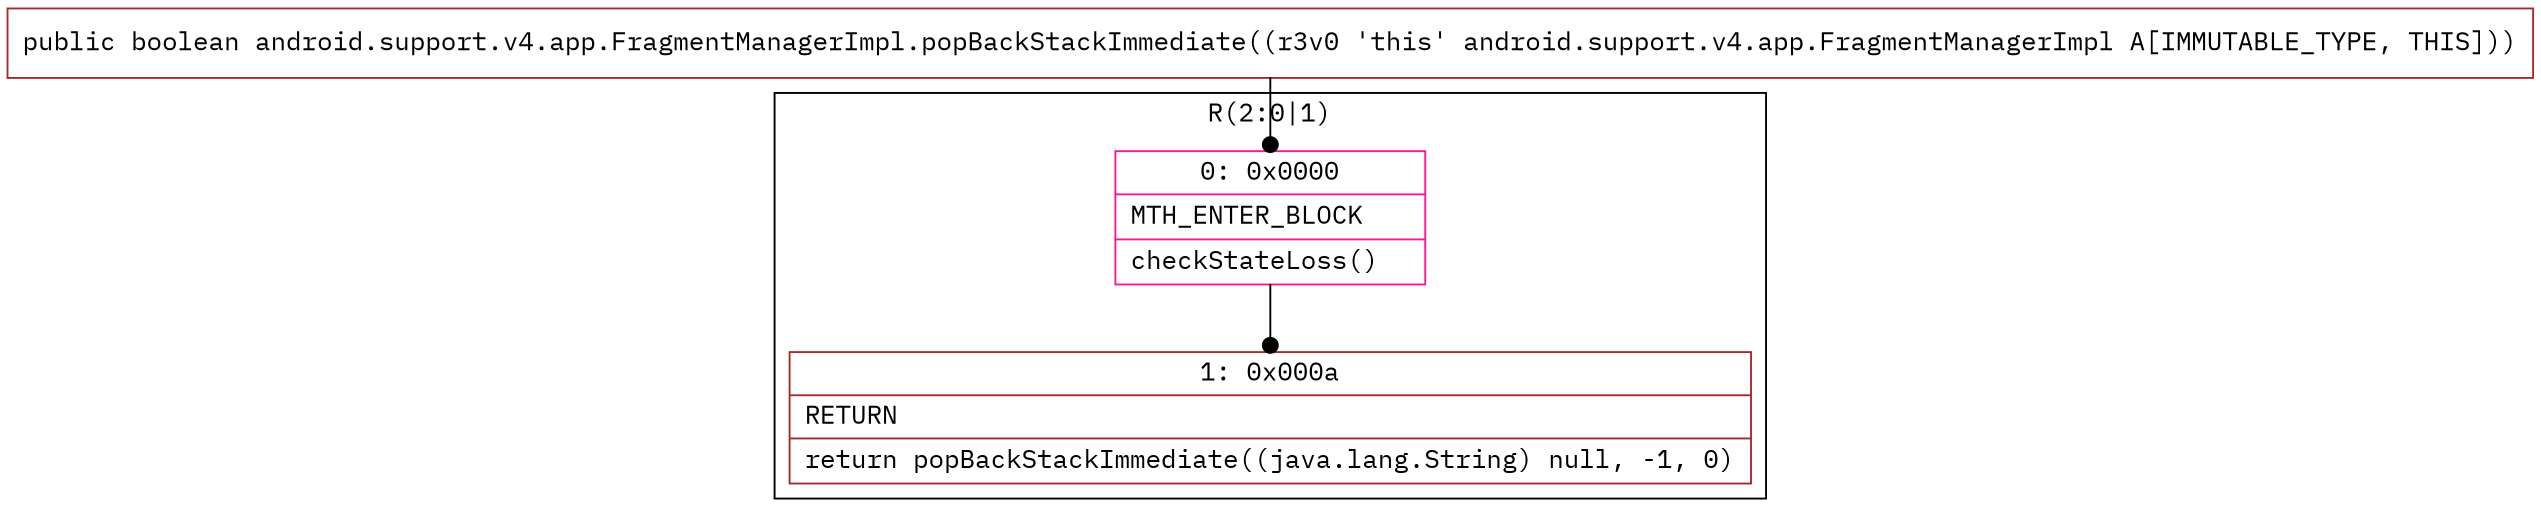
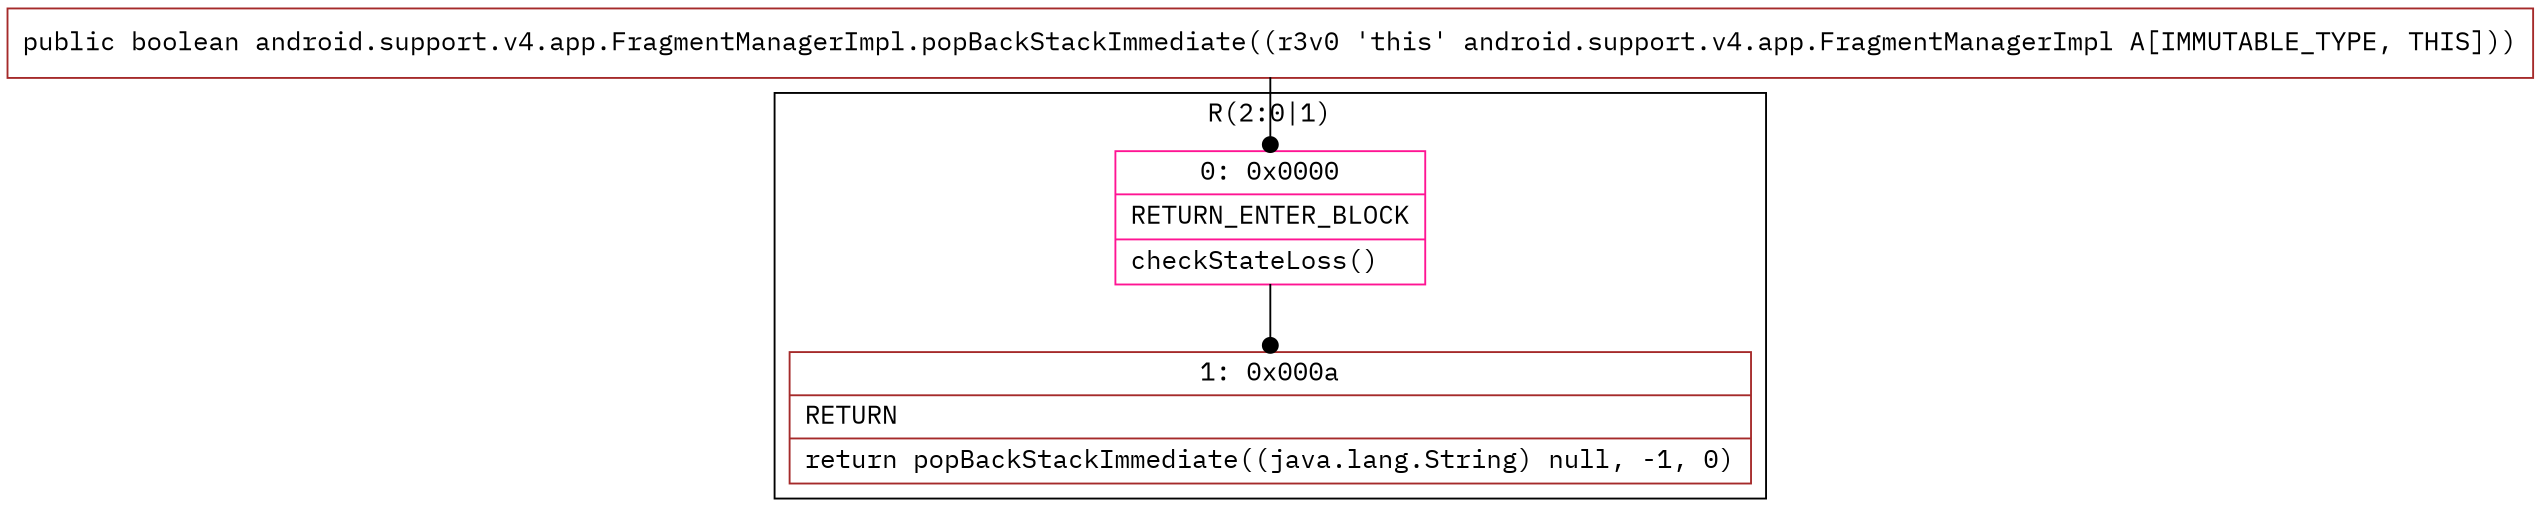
(1247, 216) -> (1270, 216)
